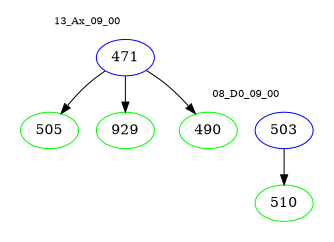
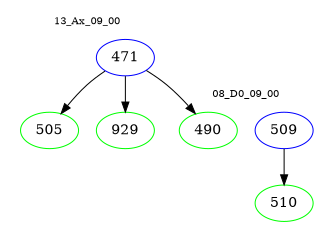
(284, 130) -> (284, 130)
